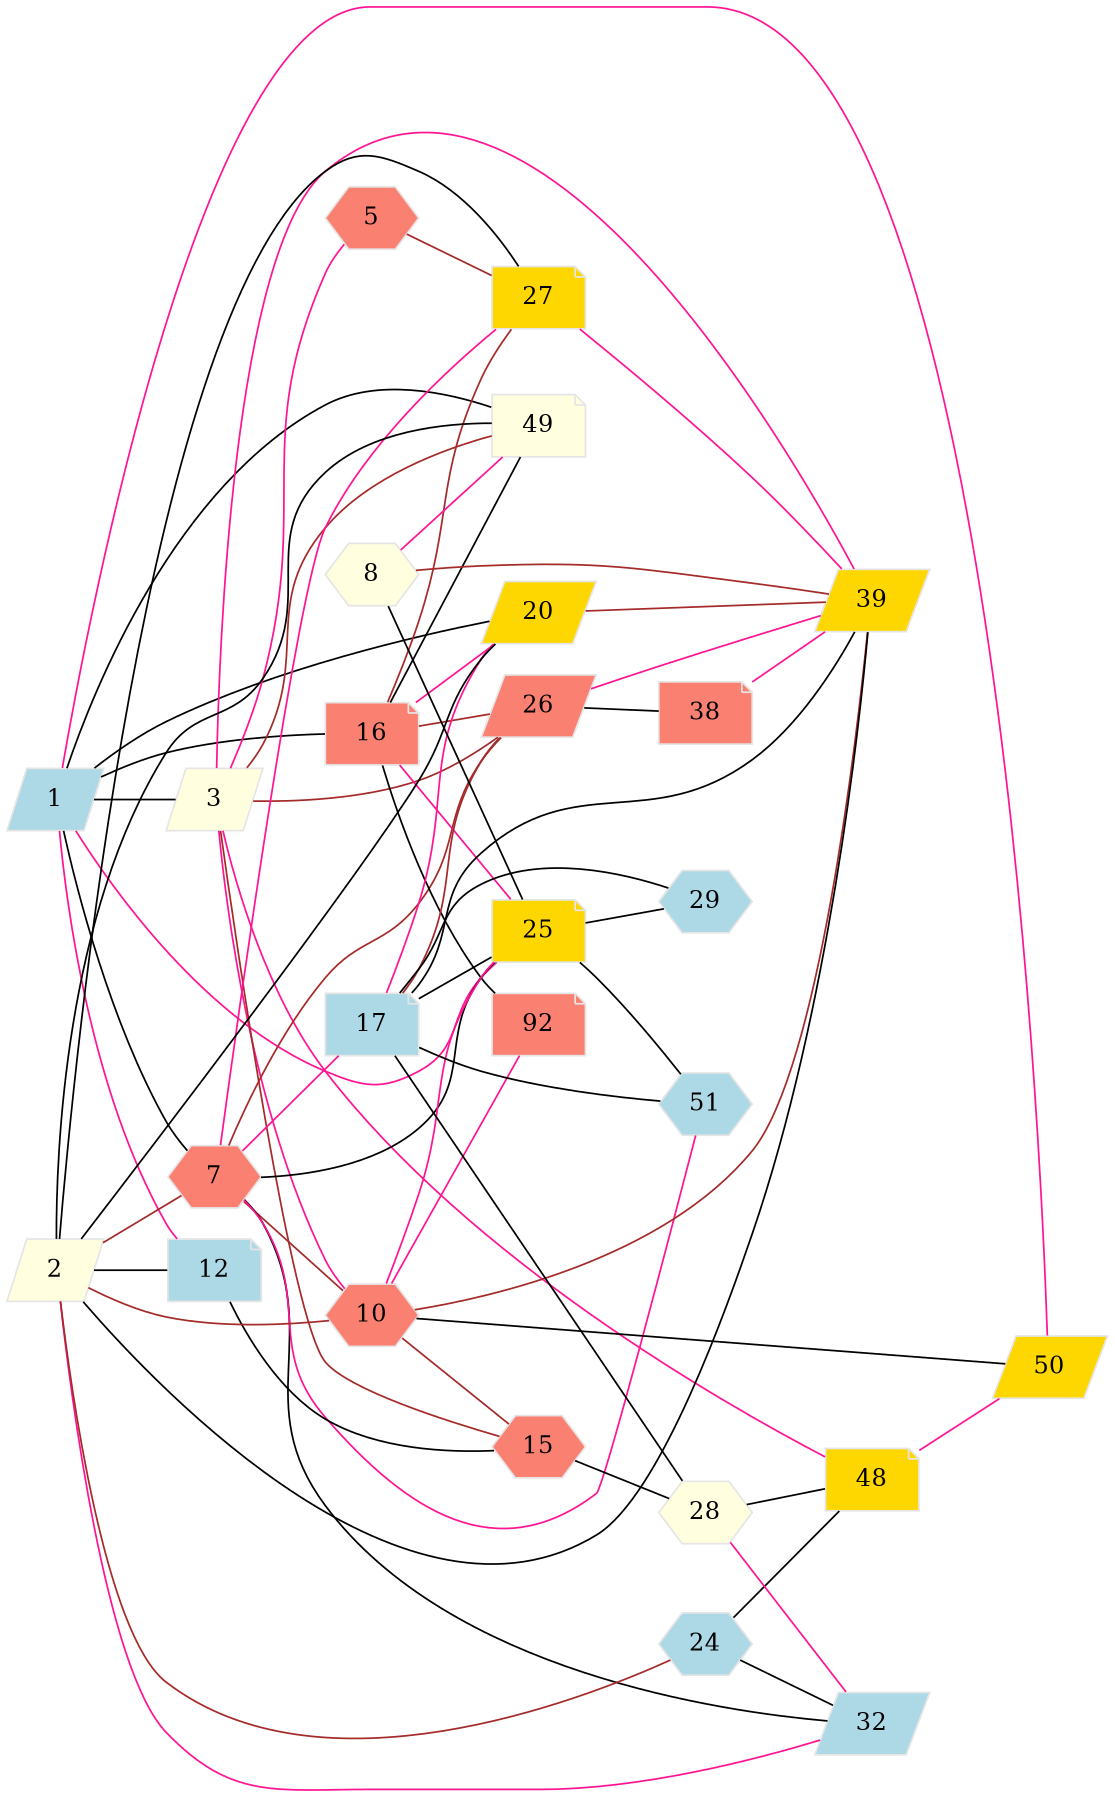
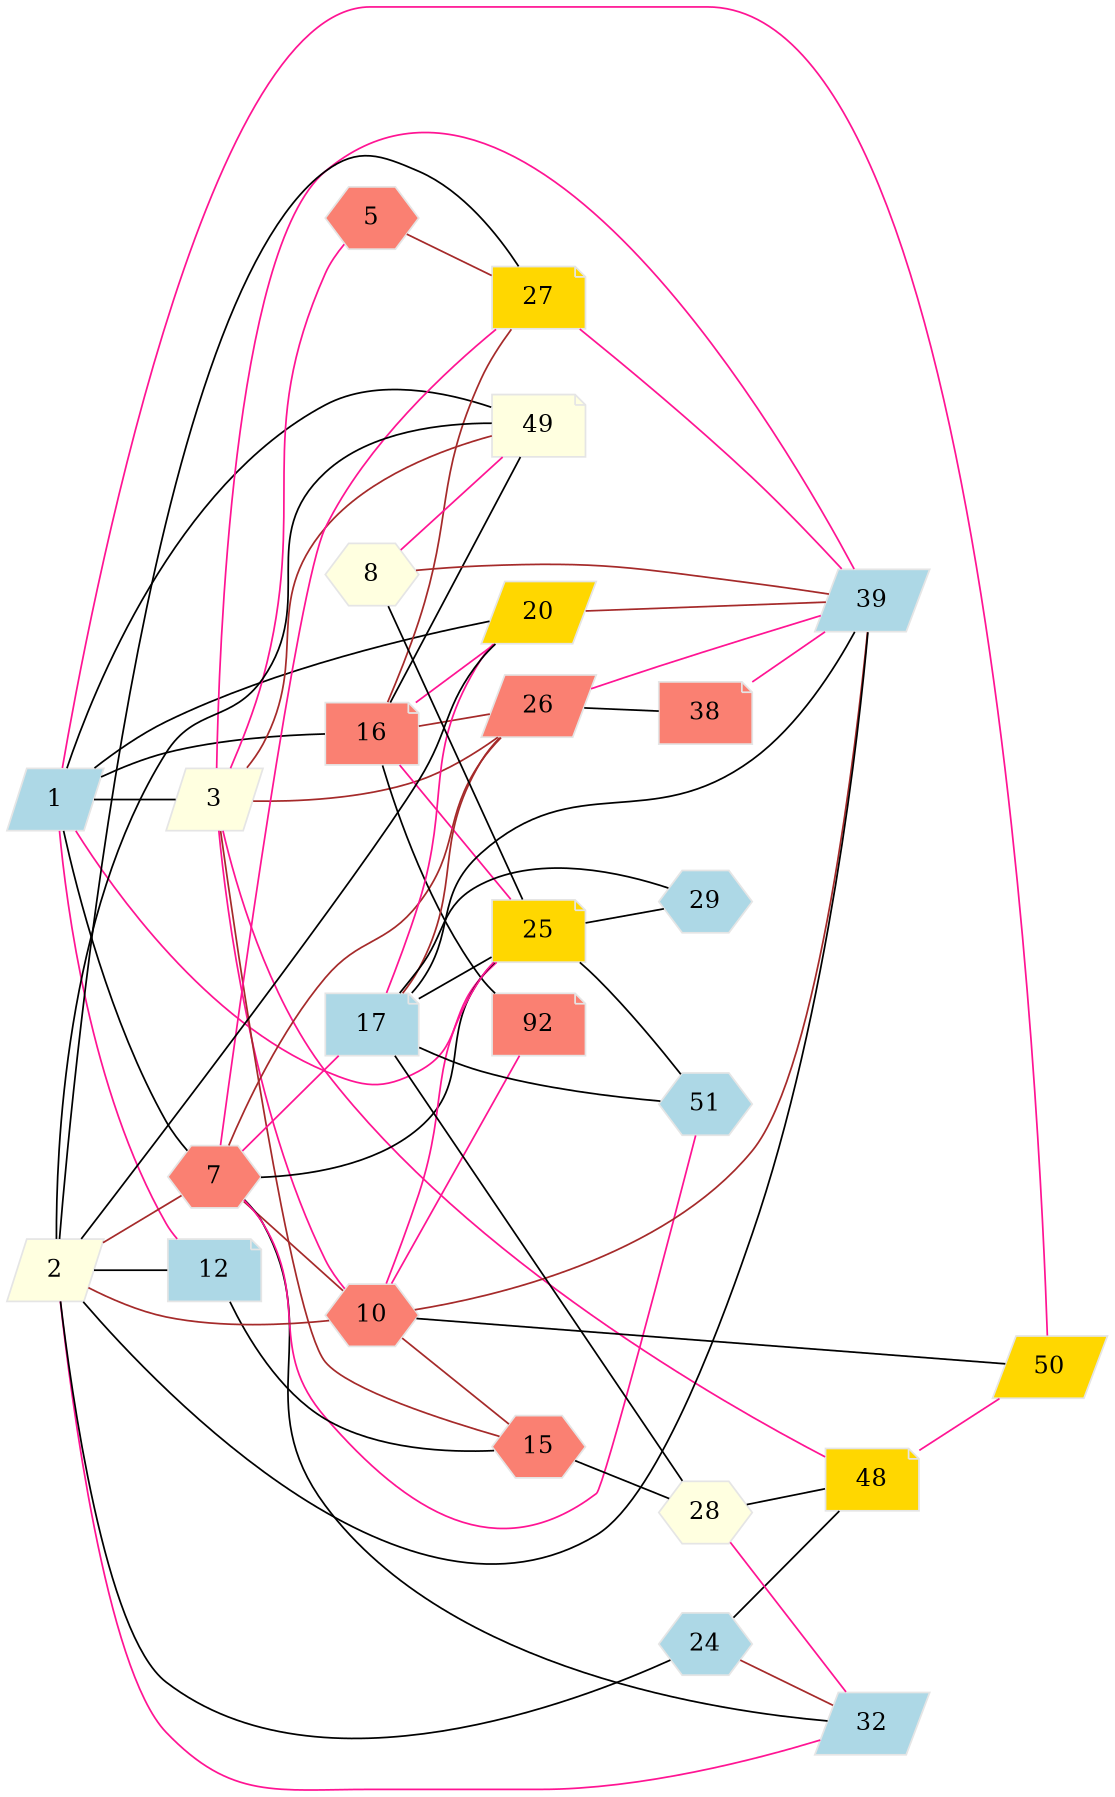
(872, 601) -> (872, 601)
(787, 1683) -> (787, 1683)
(222, 1713) -> (222, 1713)
